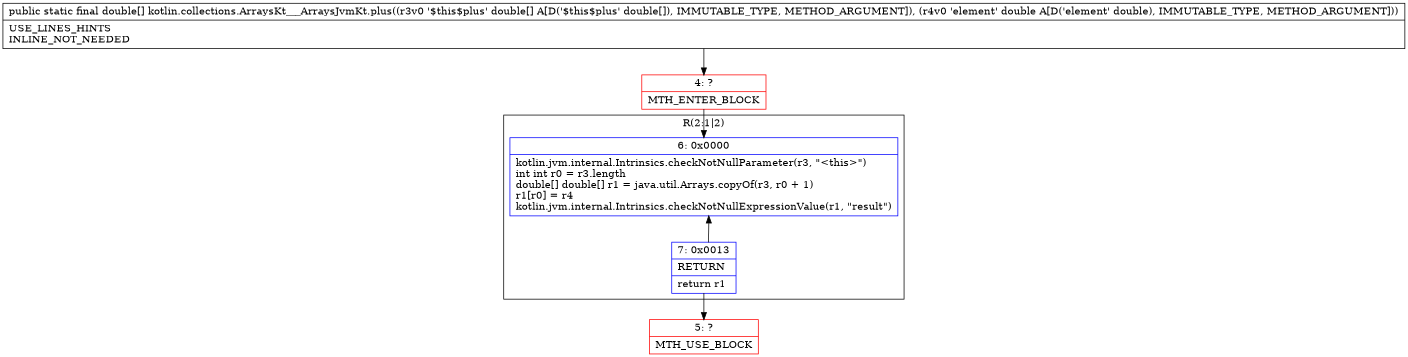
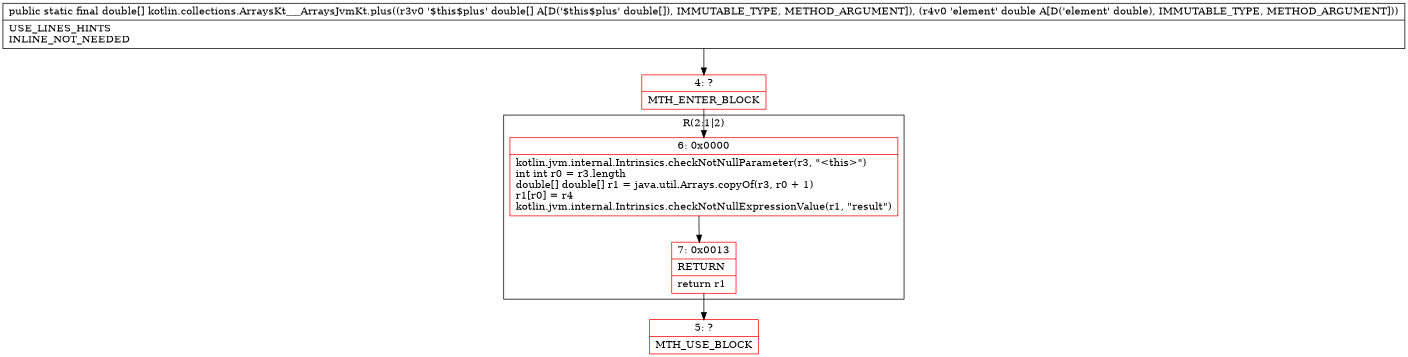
(704, 177) -> (704, 177)
(709, 233) -> (699, 225)
(704, 268) -> (704, 268)
